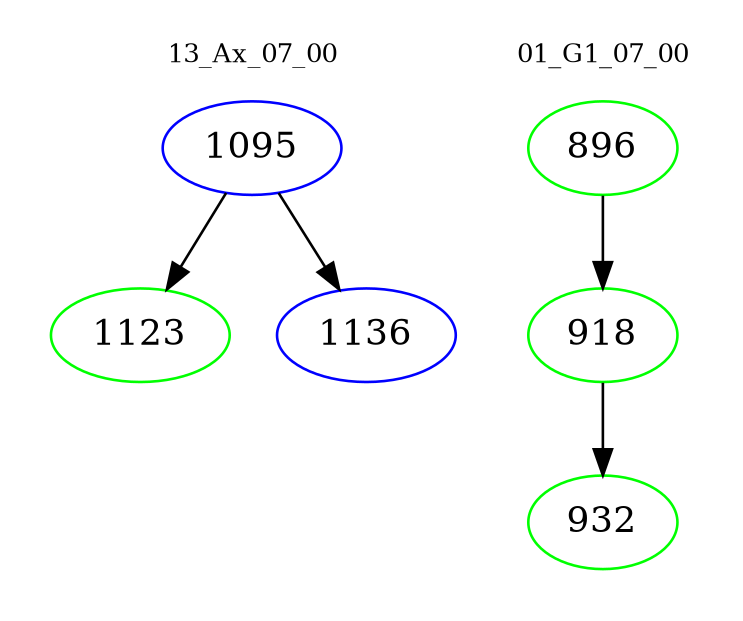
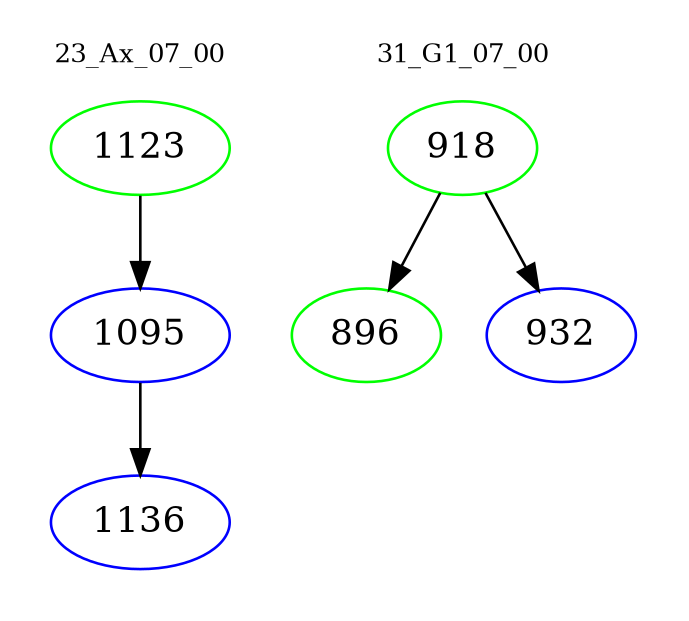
(253, 56) -> (140, 56)
(604, 56) -> (464, 56)
(603, 229) -> (421, 229)
(203, 230) -> (140, 229)
(603, 522) -> (561, 335)
